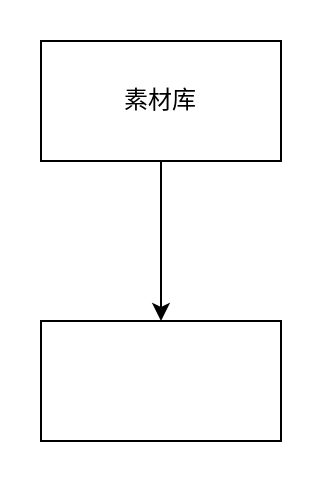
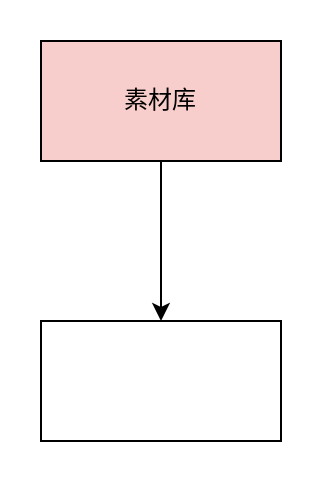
(161, 101) -> (161, 101)
